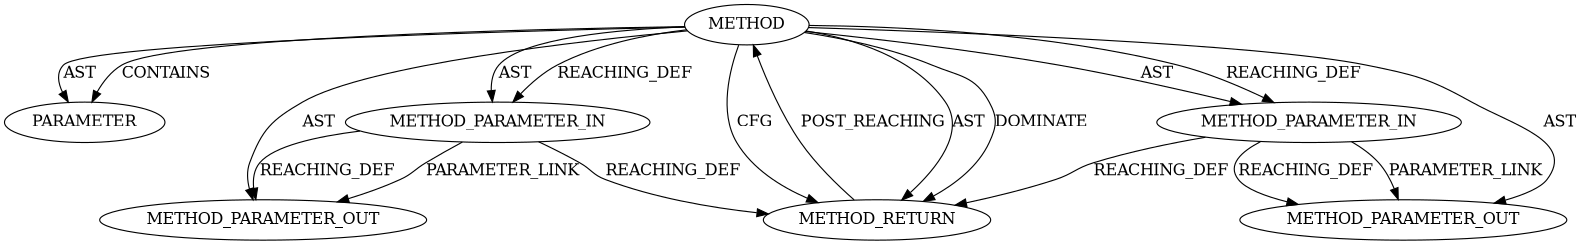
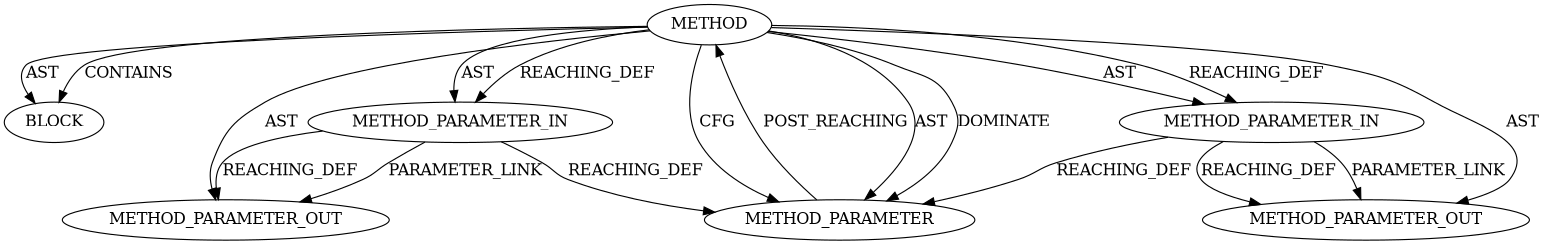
(85, 122) -> (54, 122)
(877, 220) -> (840, 220)
